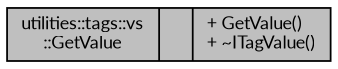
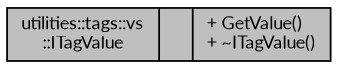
(83, 43) -> (83, 43)
